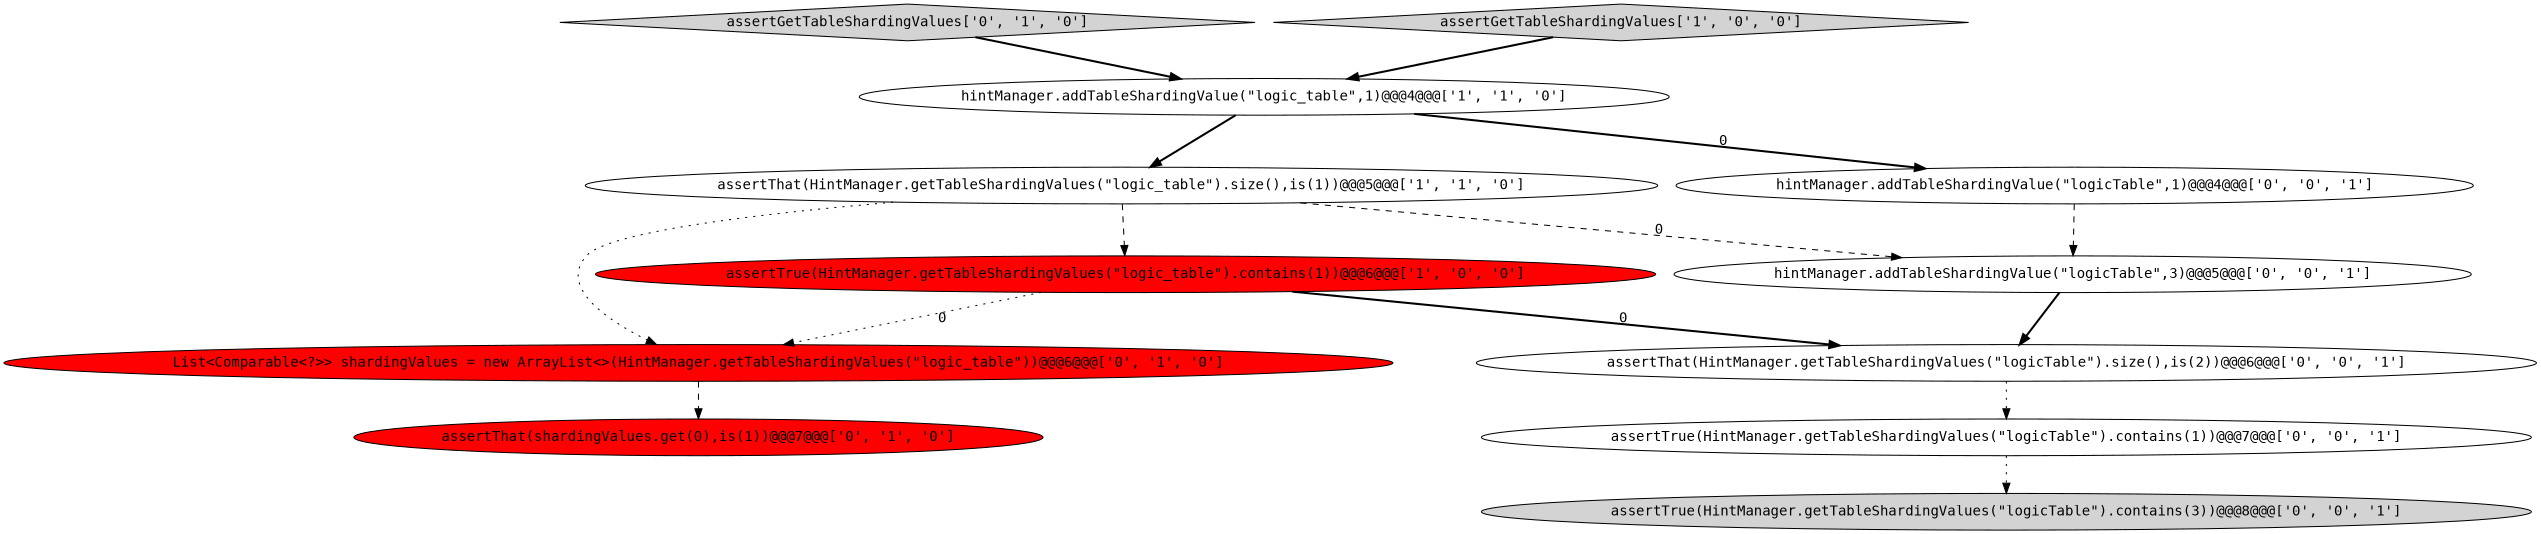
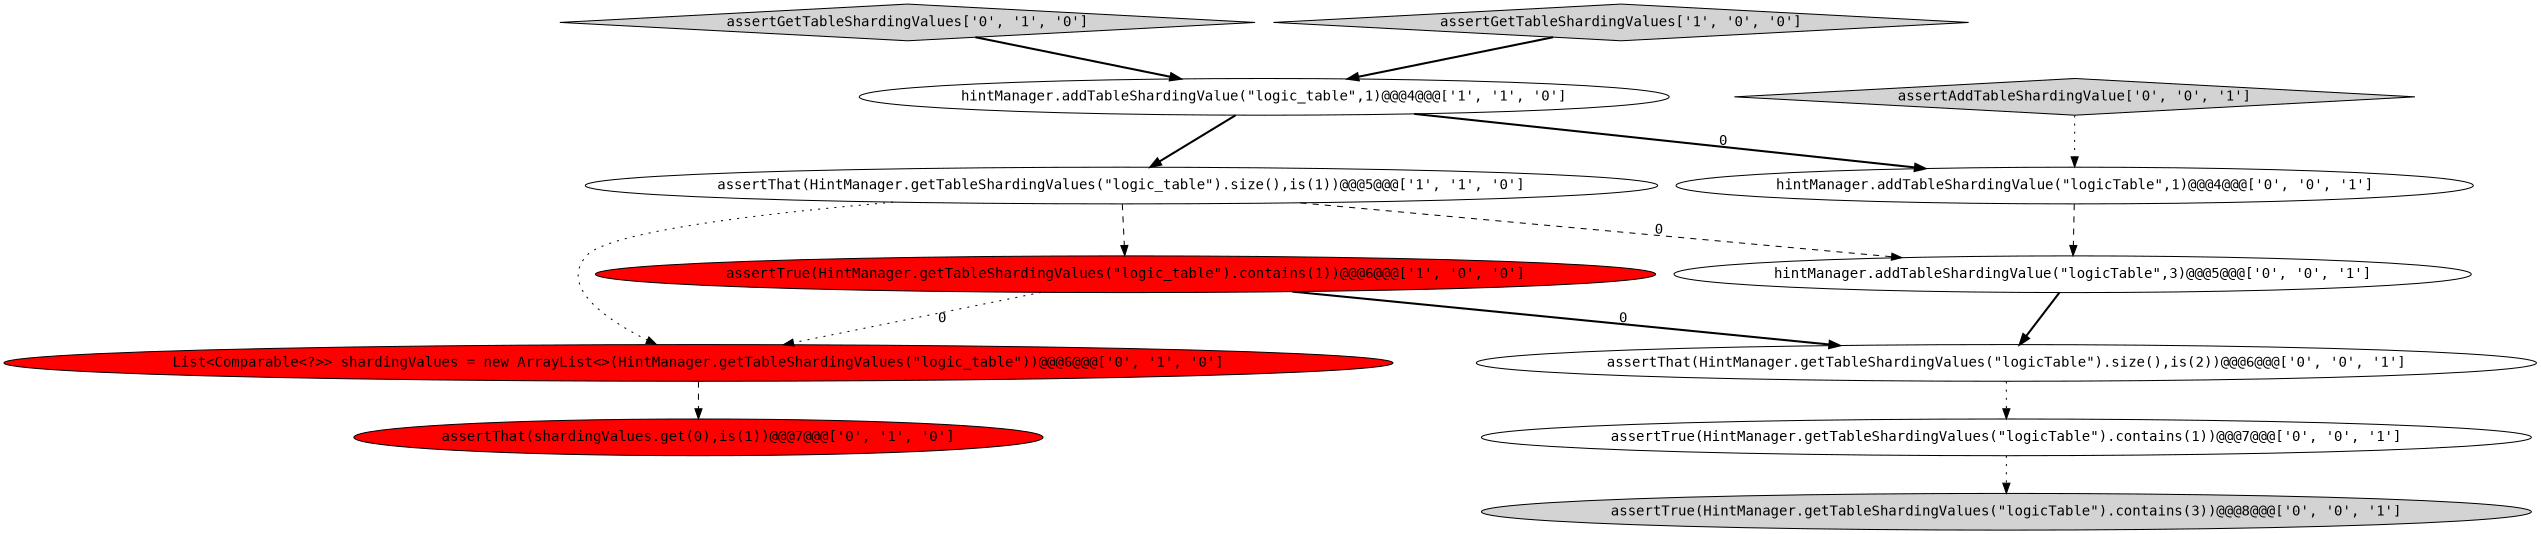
none -> (2075, 97)
